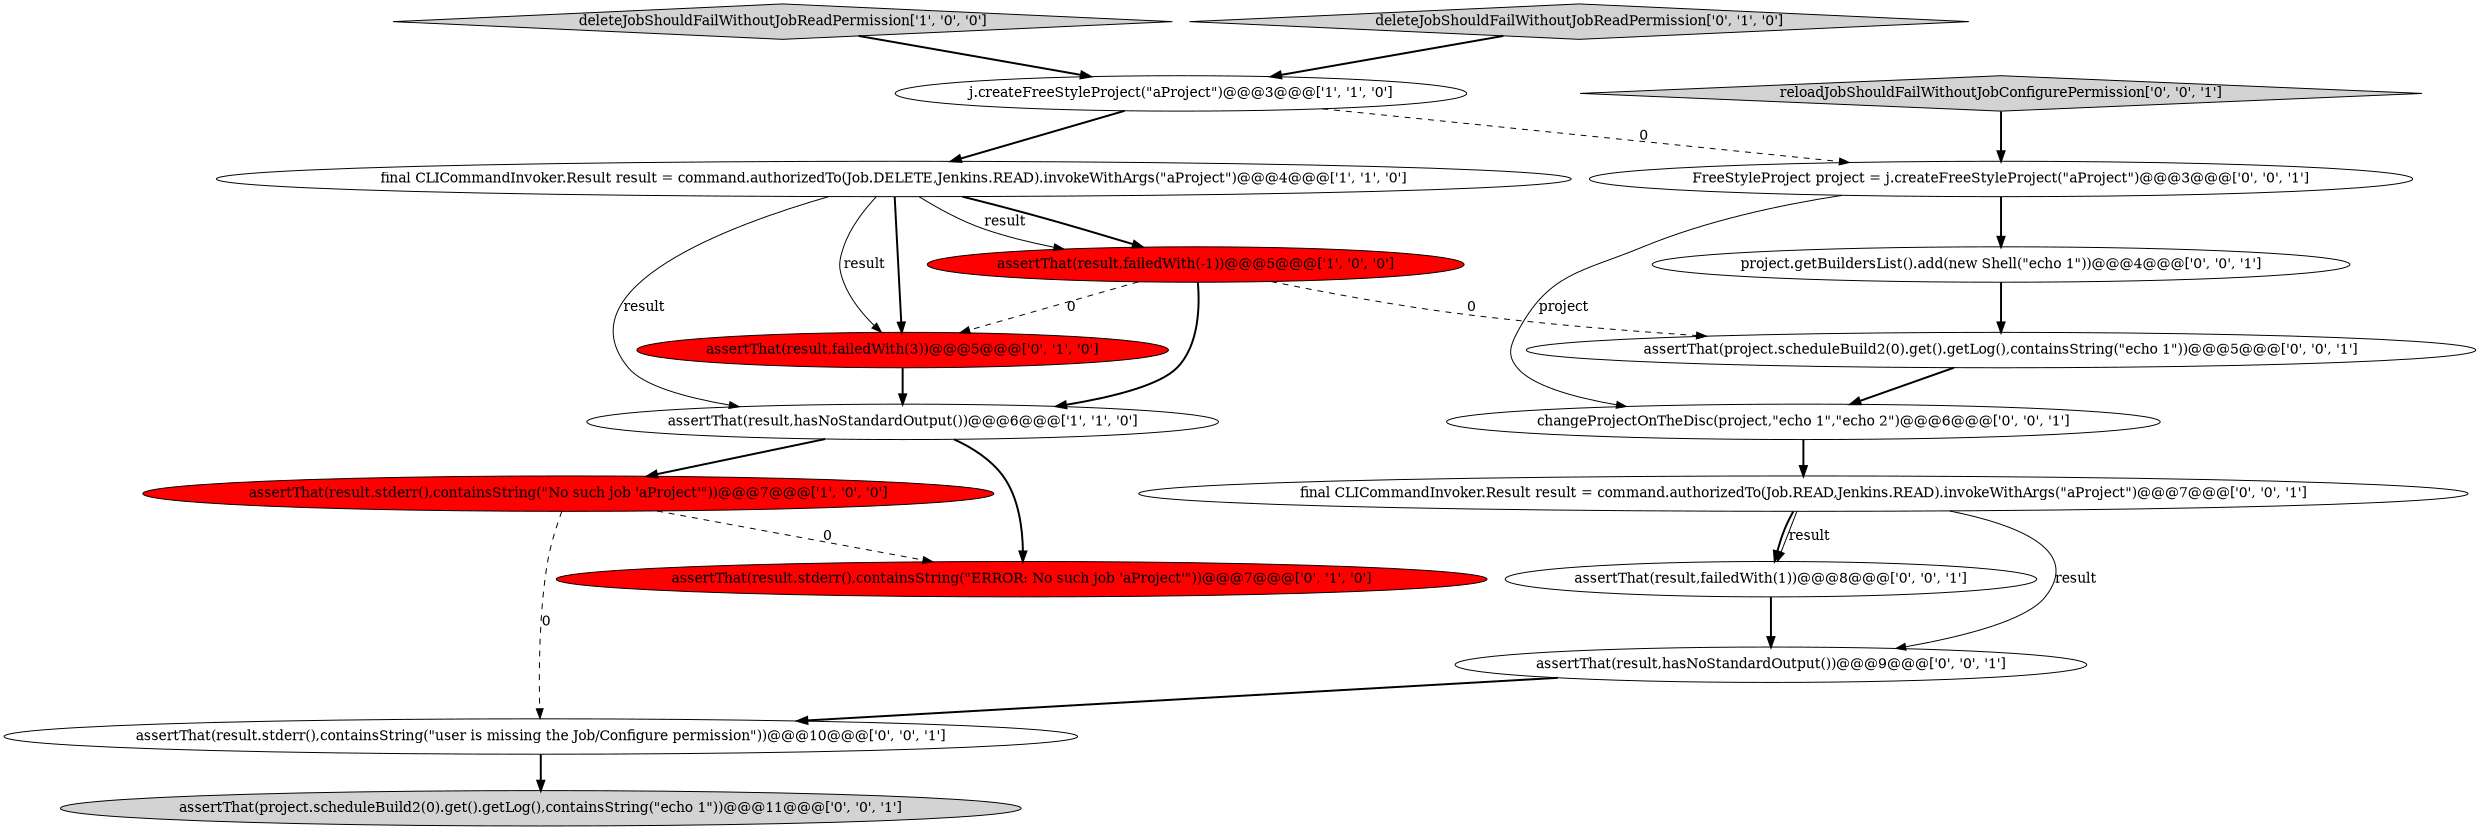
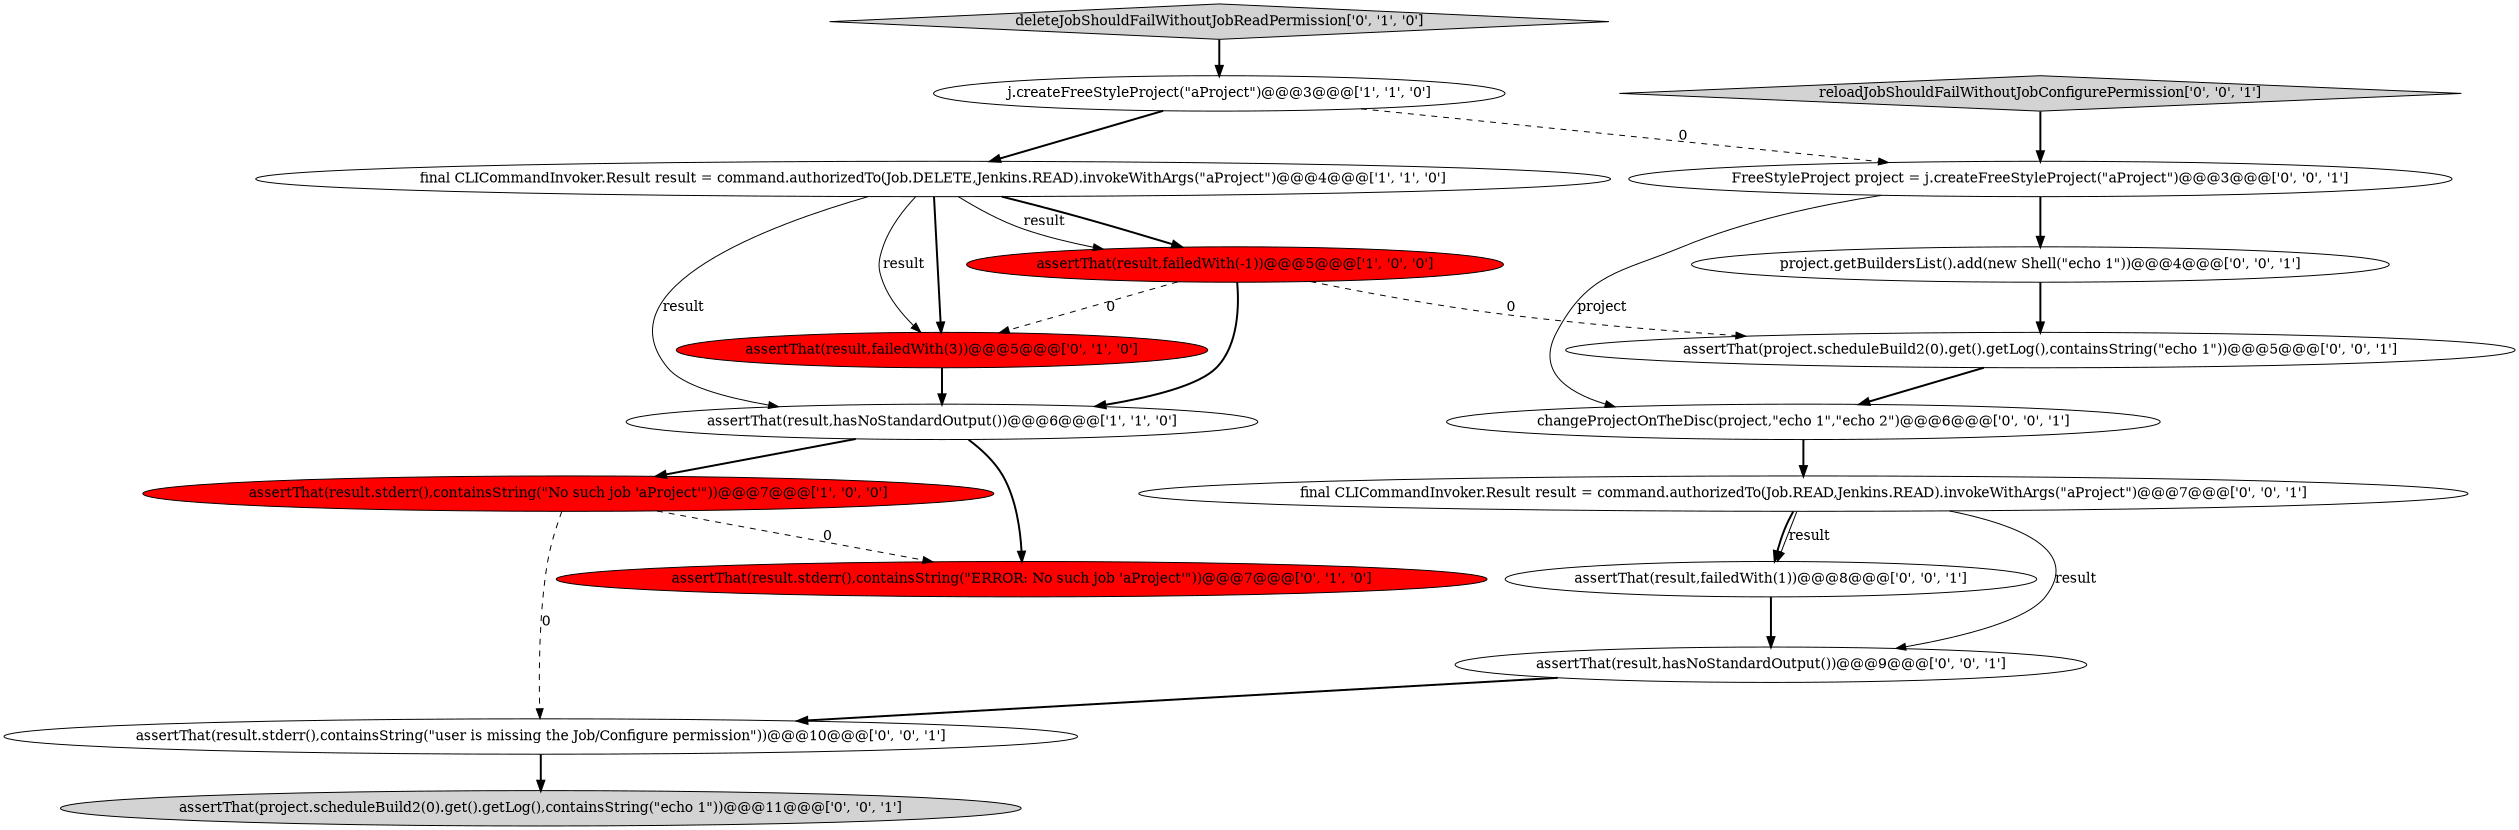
(783, 22) -> none
